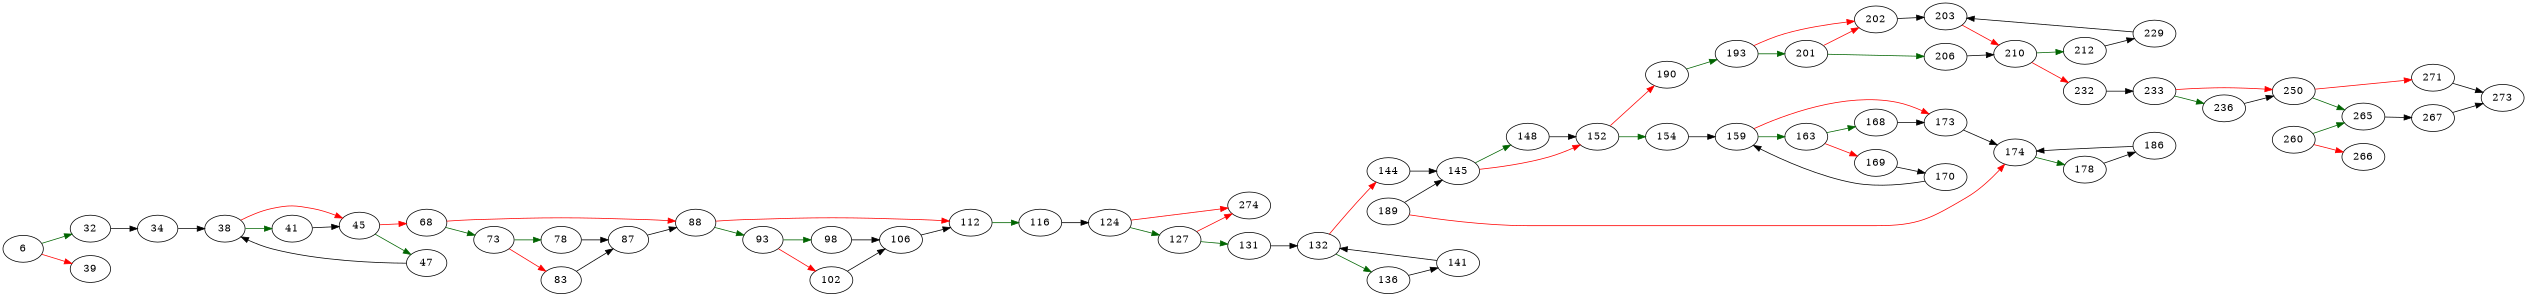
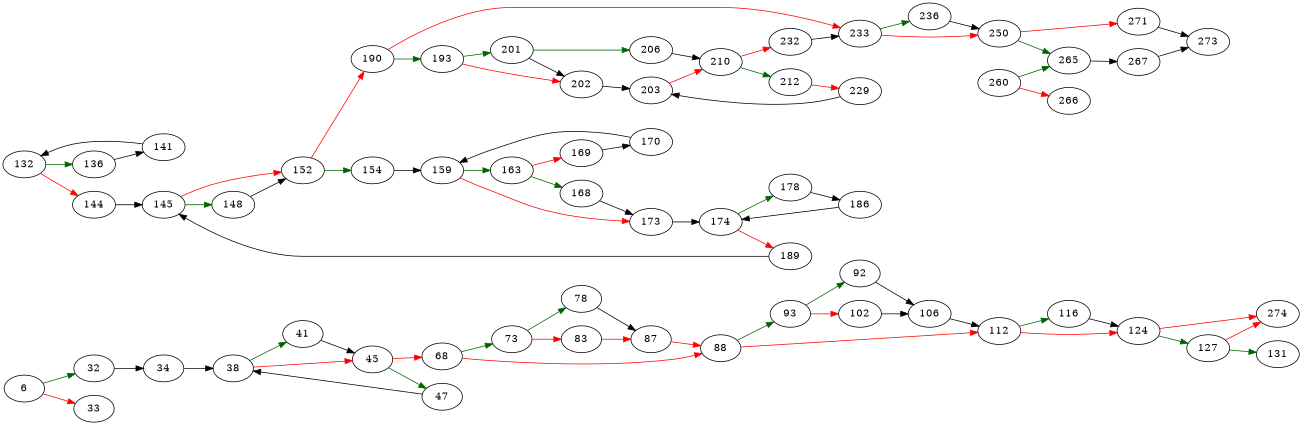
none -> (607, 7)
(1838, 38) -> (543, 66)
(2116, 43) -> (821, 86)
(1712, 226) -> (752, 237)
(658, 232) -> (682, 343)
(831, 240) -> (860, 273)
(1280, 246) -> none
(592, 262) -> (613, 339)
(90, 269) -> (94, 409)
none -> (1065, 334)
